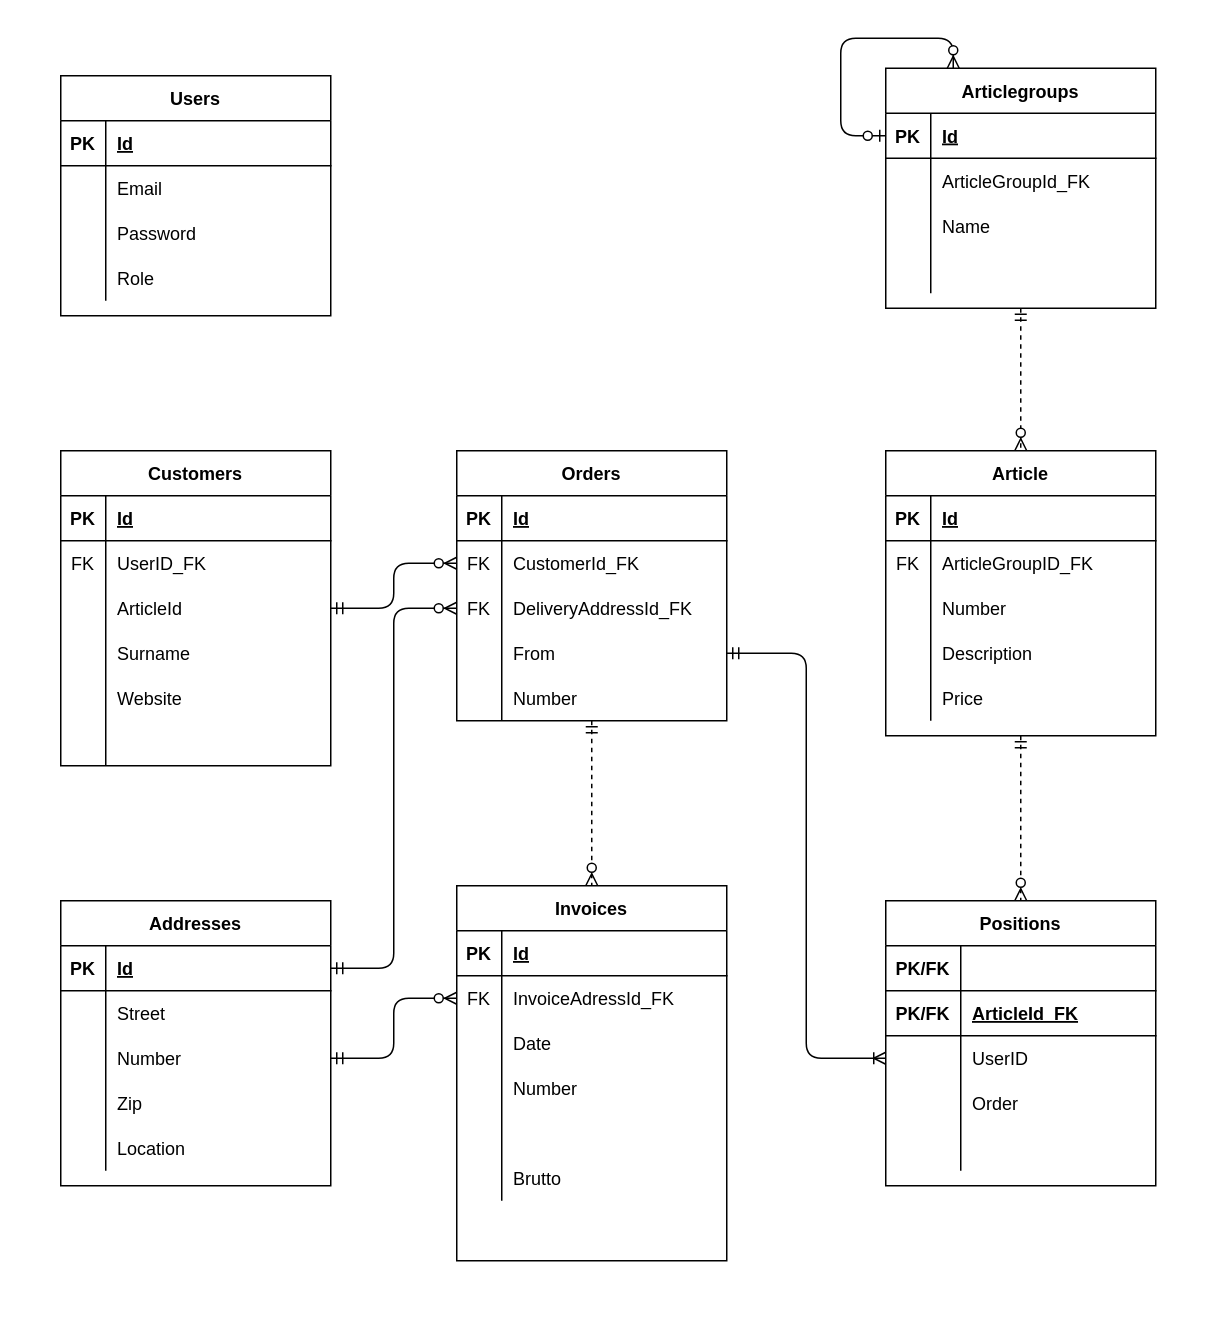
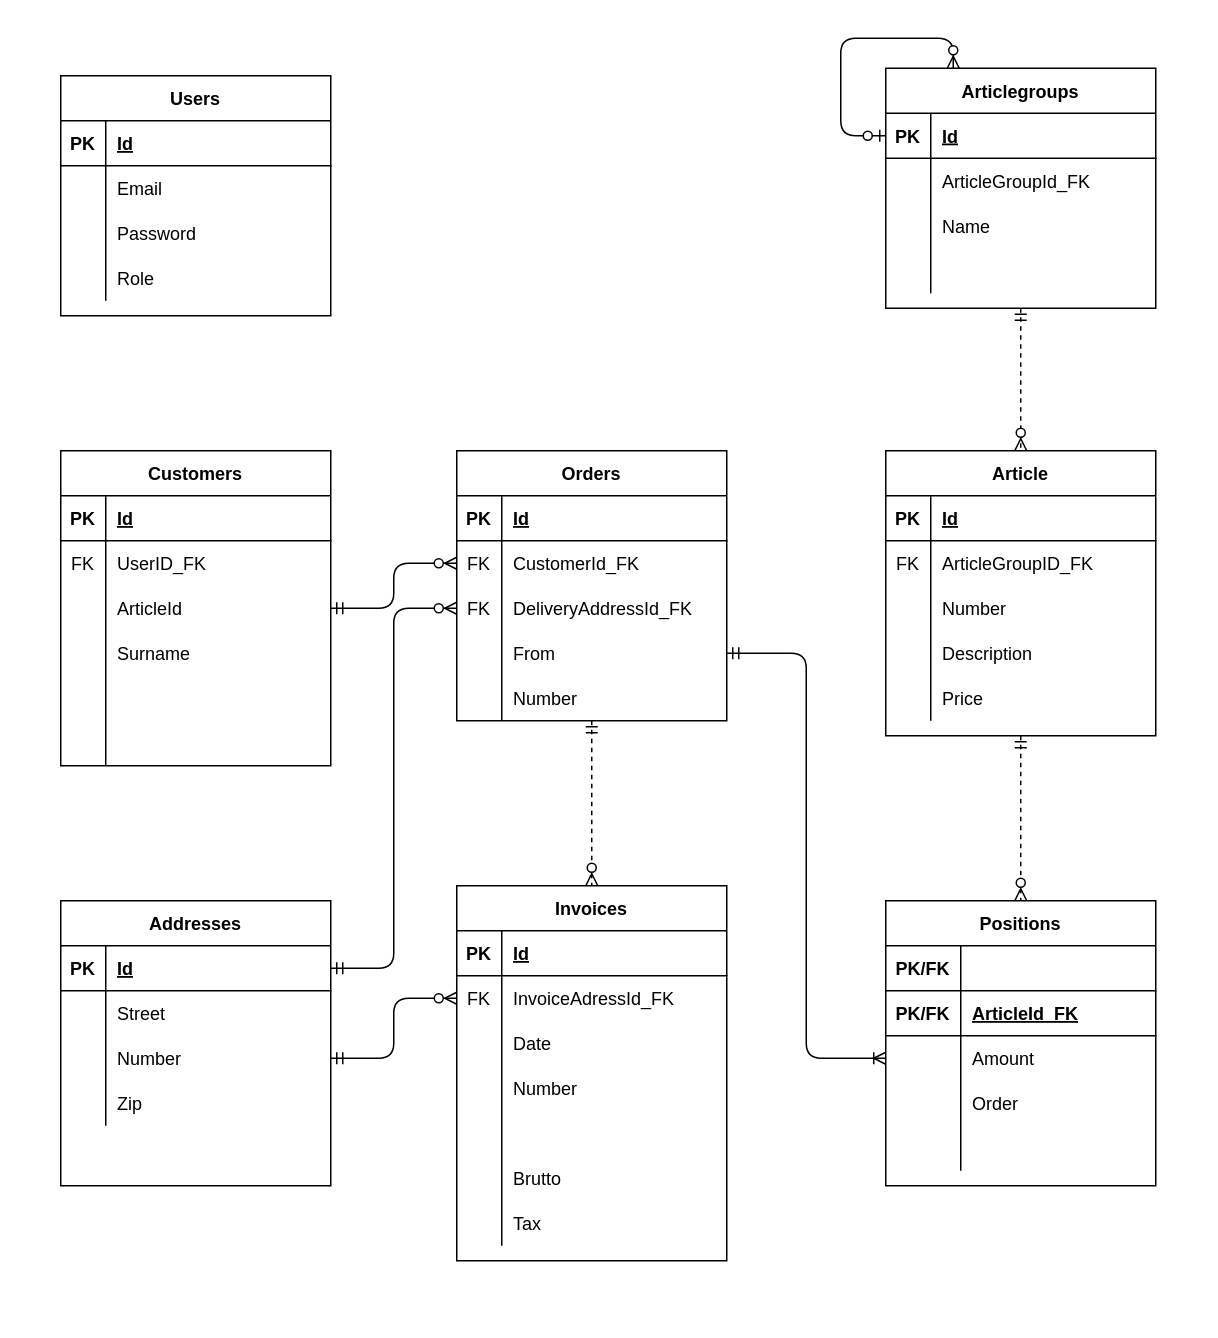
(218, 698) -> none
(1002, 1059) -> (1002, 1059)
(218, 1148) -> none
none -> (614, 1223)
